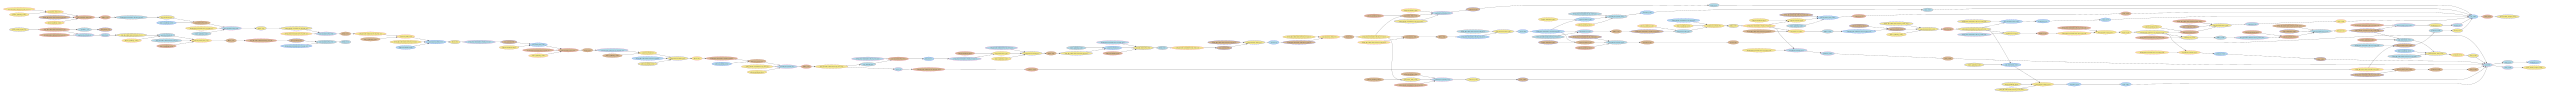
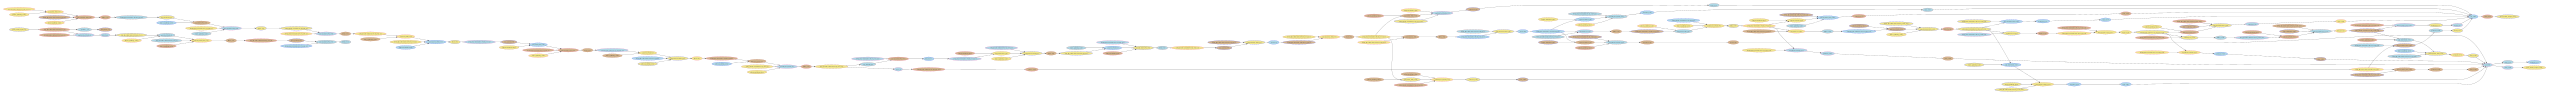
(1442, 80) -> (1442, 80)
